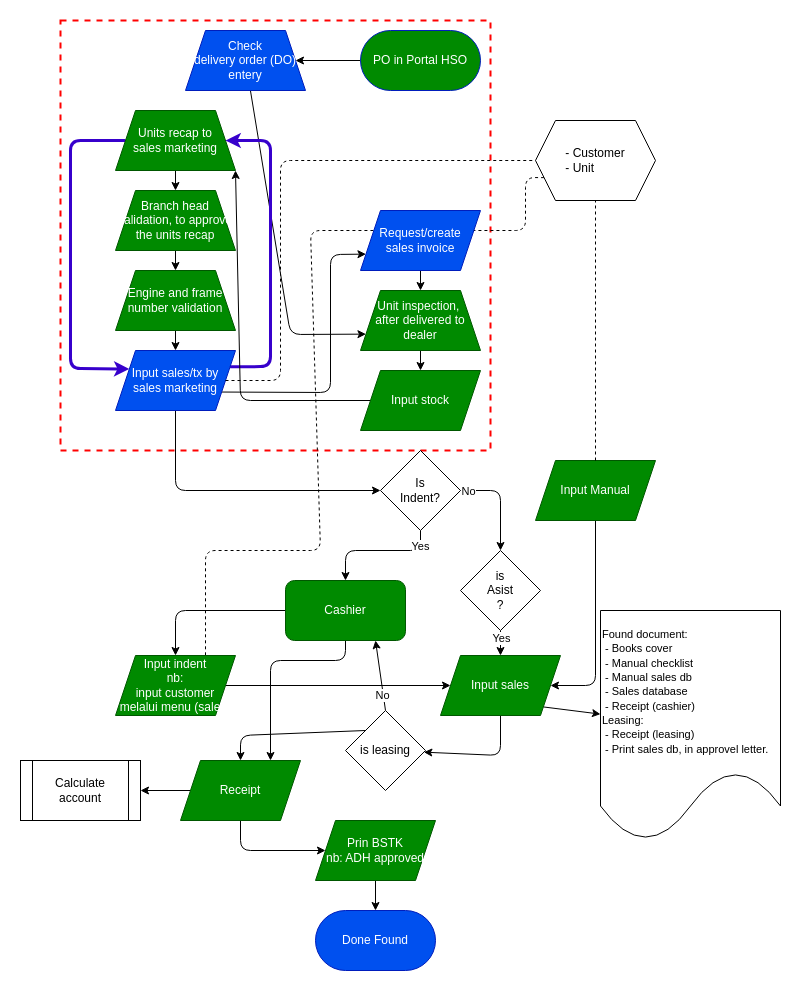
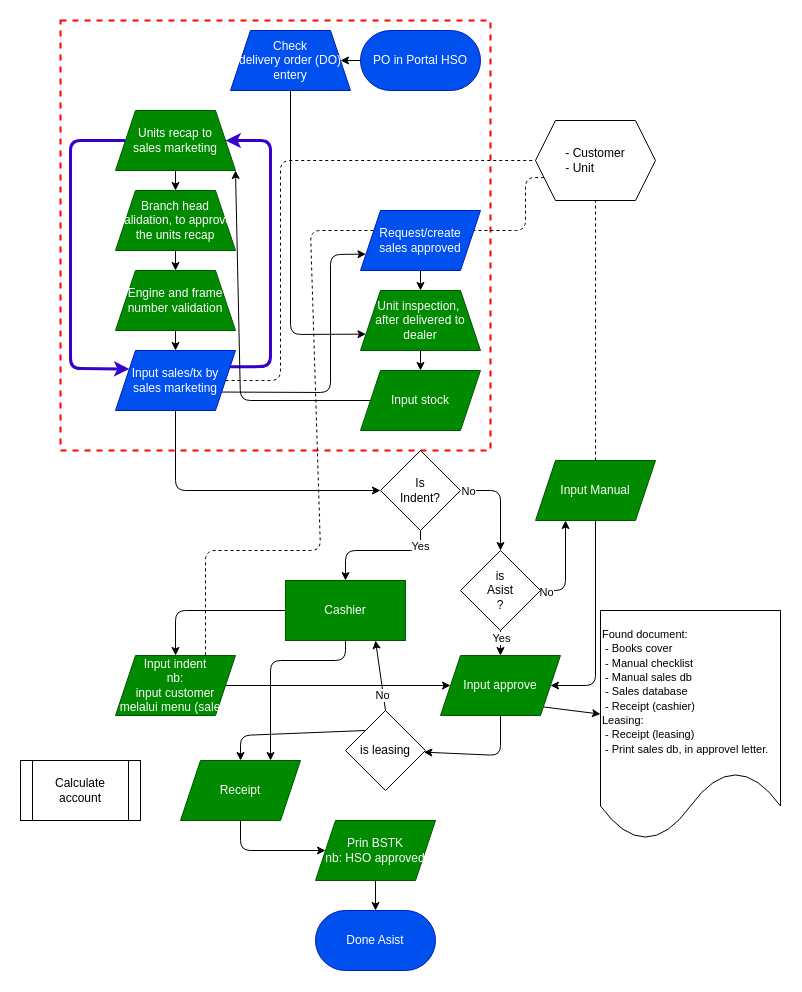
(246, 61) -> (291, 61)
(421, 61) -> (421, 61)
(421, 241) -> (421, 241)
none -> (566, 566)
(346, 611) -> (346, 611)
(501, 686) -> (501, 686)
(169, 791) -> none
(376, 851) -> (376, 851)
(376, 941) -> (376, 941)
